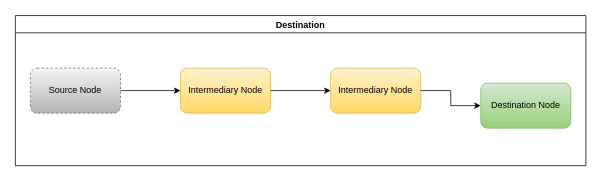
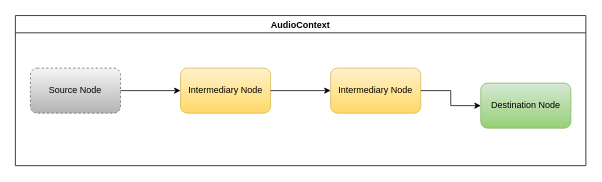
(300, 24) -> (300, 24)
